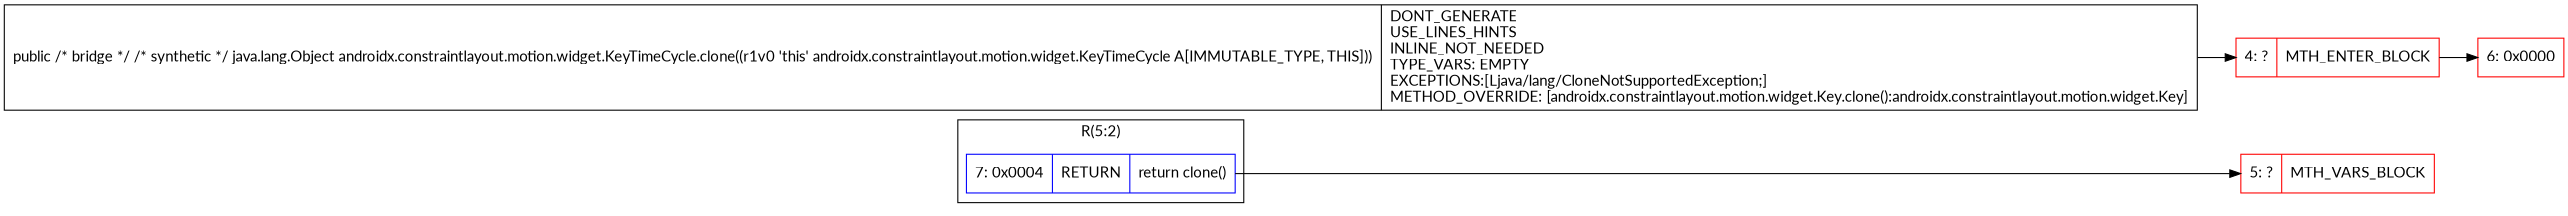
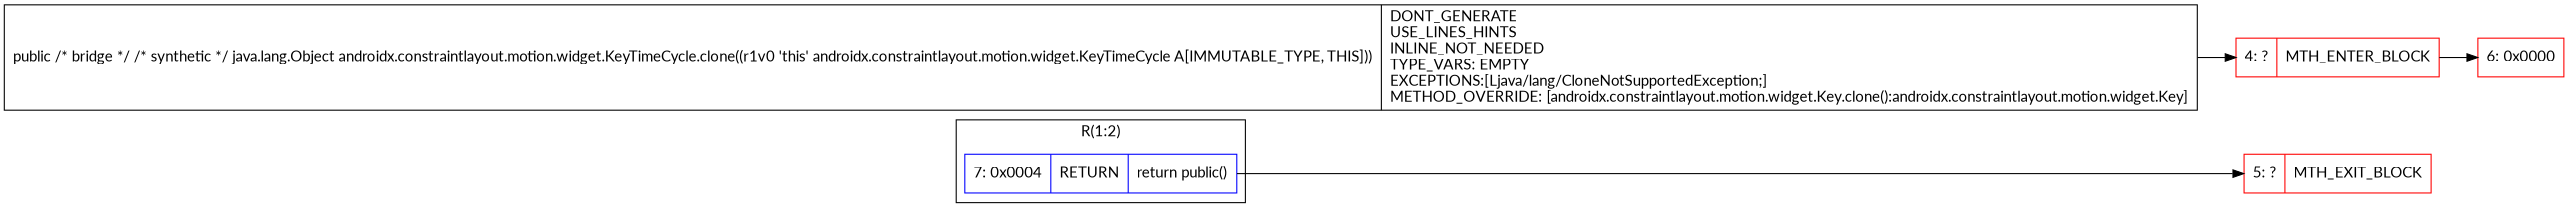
(1101, 132) -> (1101, 132)
(1183, 173) -> (1183, 173)
(2358, 173) -> (2358, 173)
